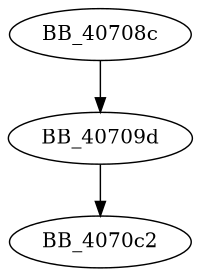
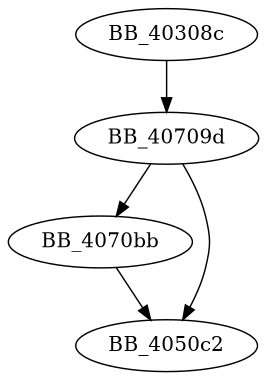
(100, 35) -> (167, 35)
none -> (100, 242)
(100, 242) -> (167, 346)
